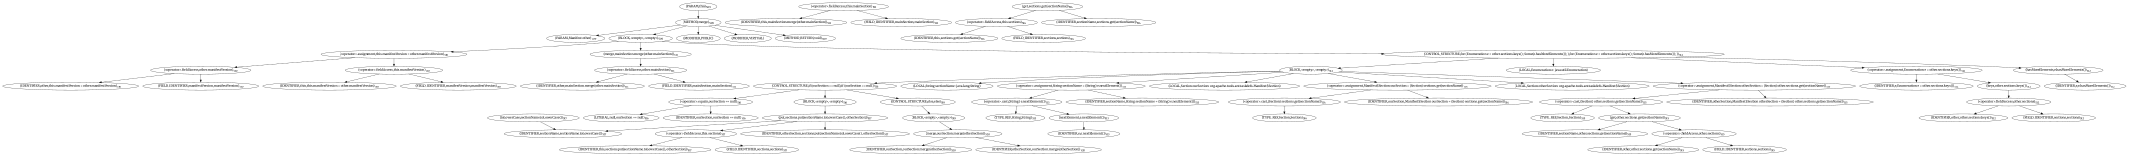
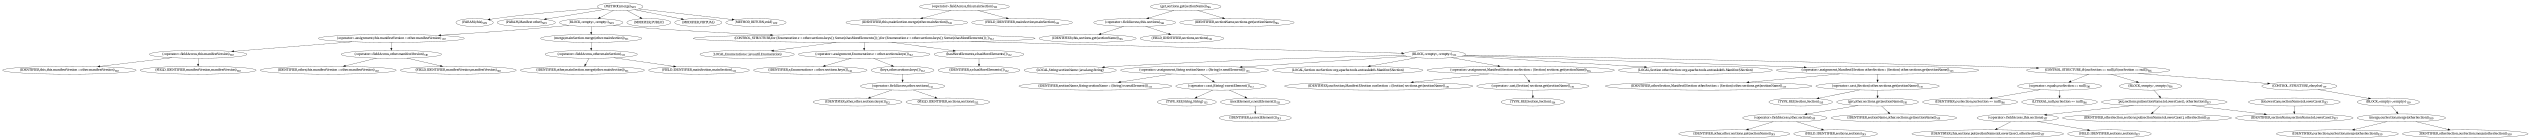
(698, 13) -> (545, 13)
